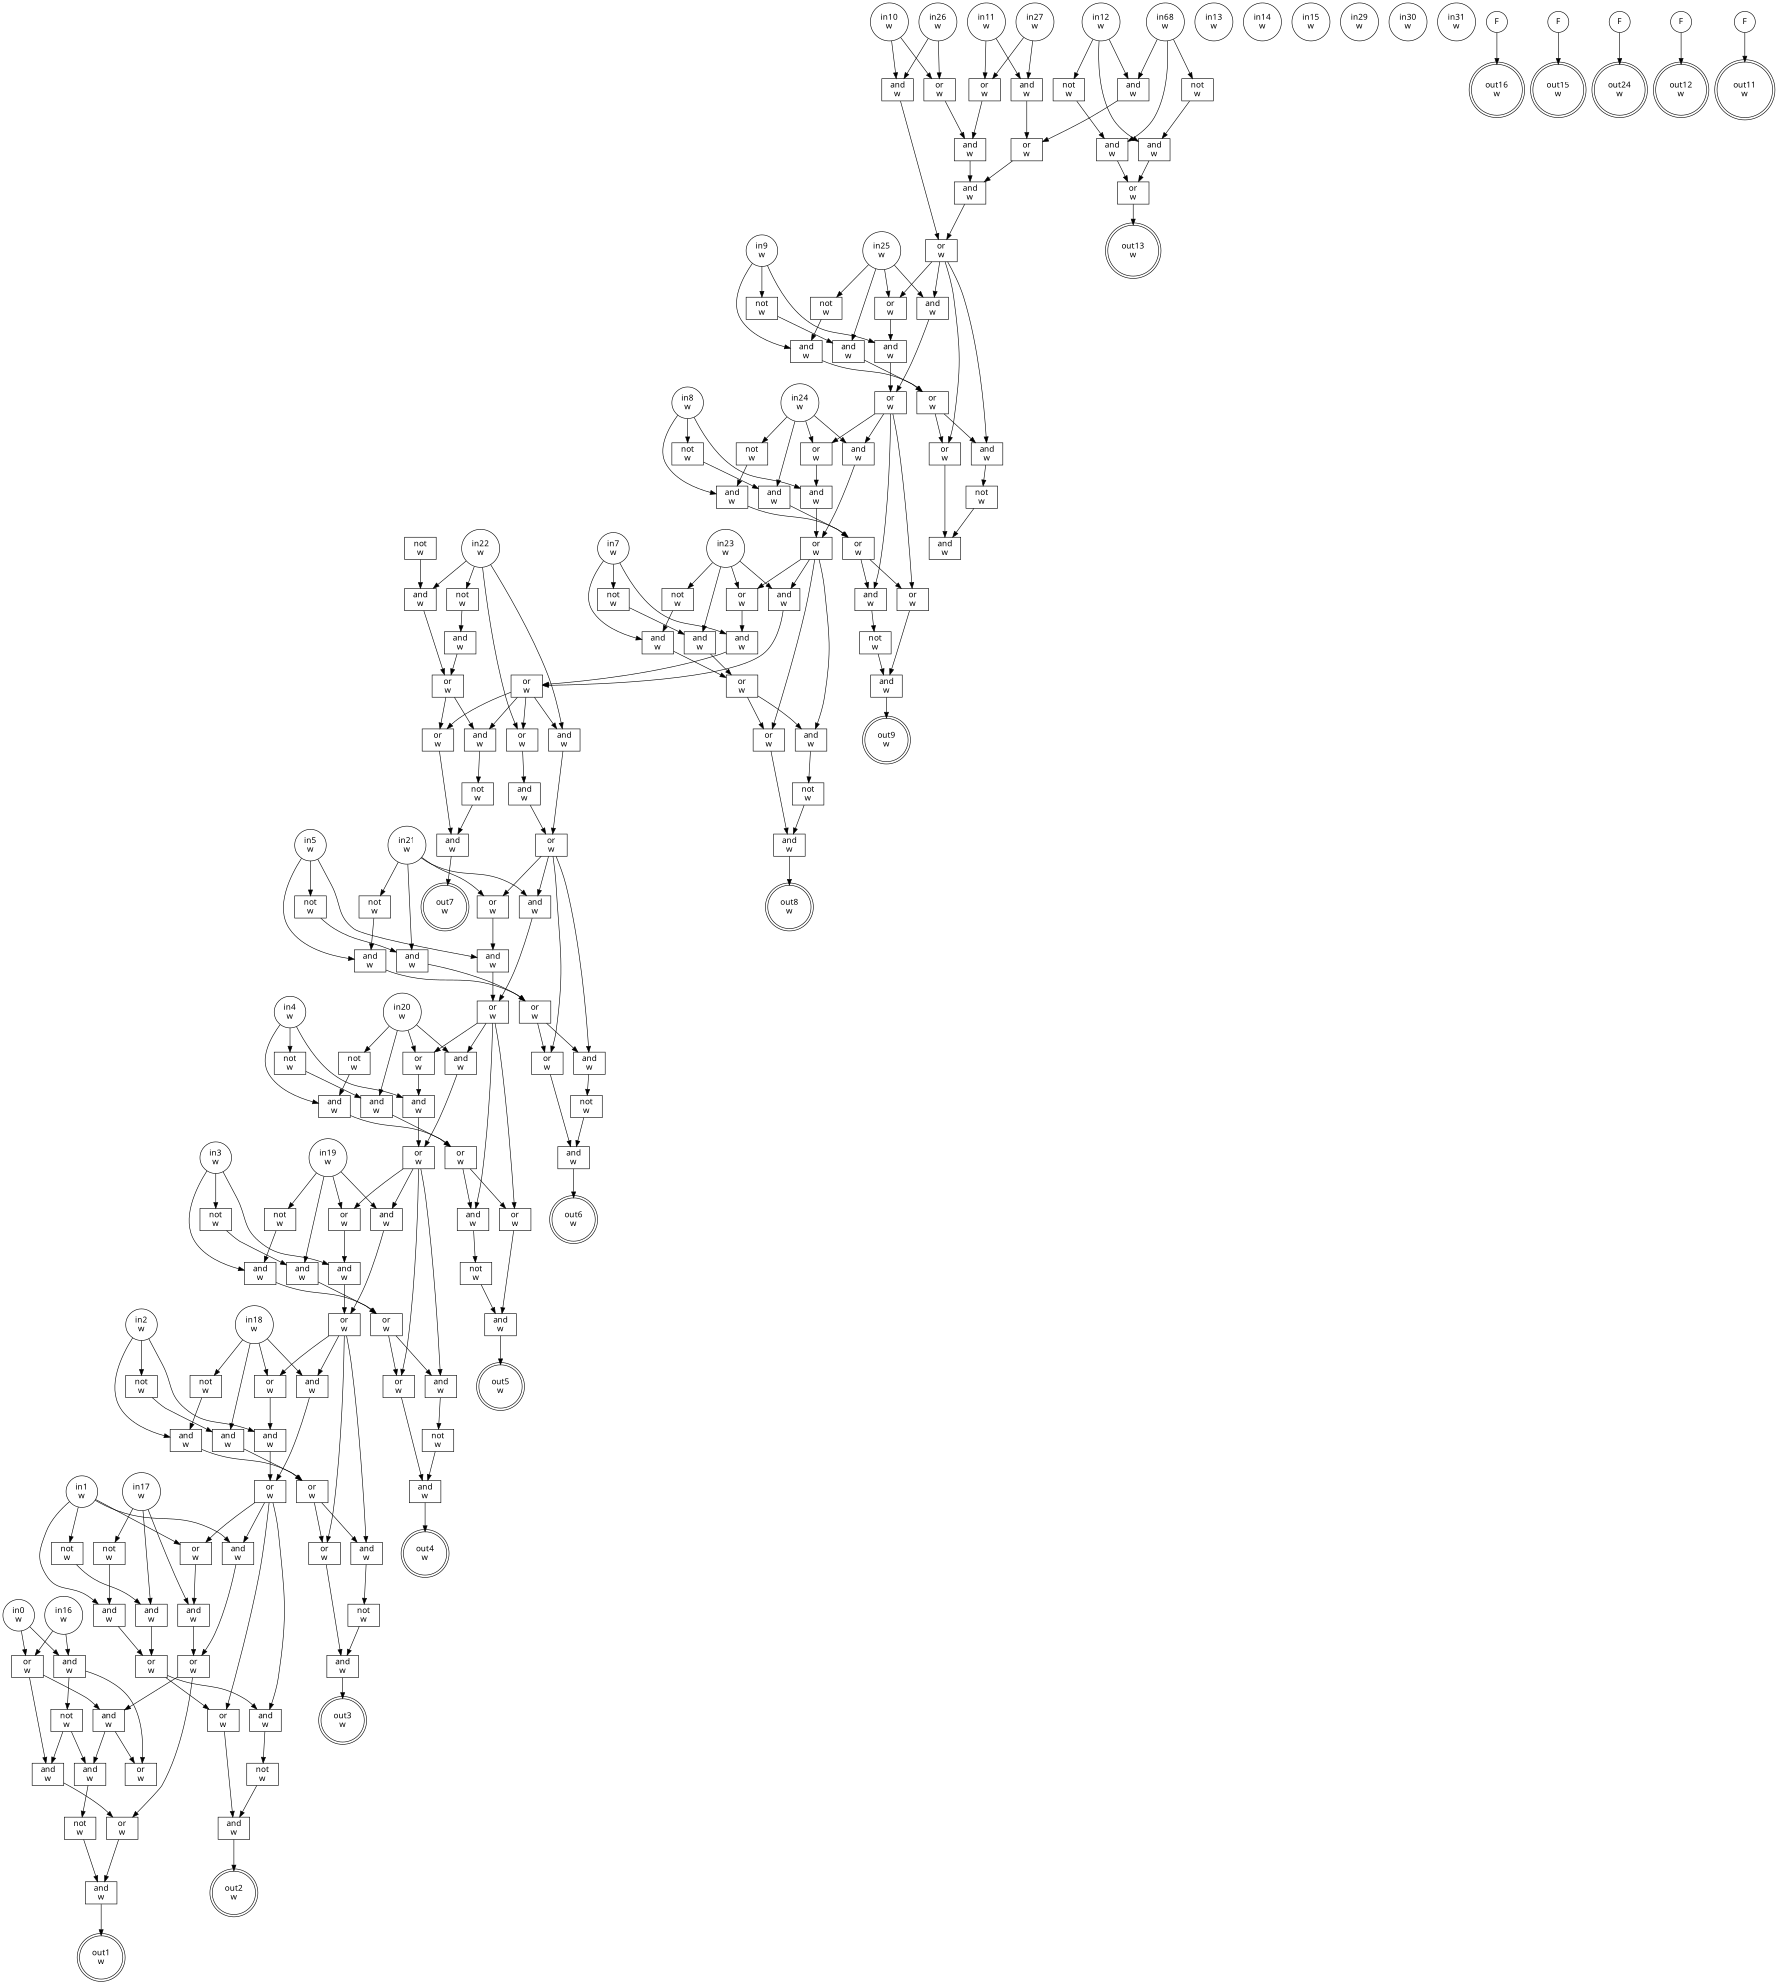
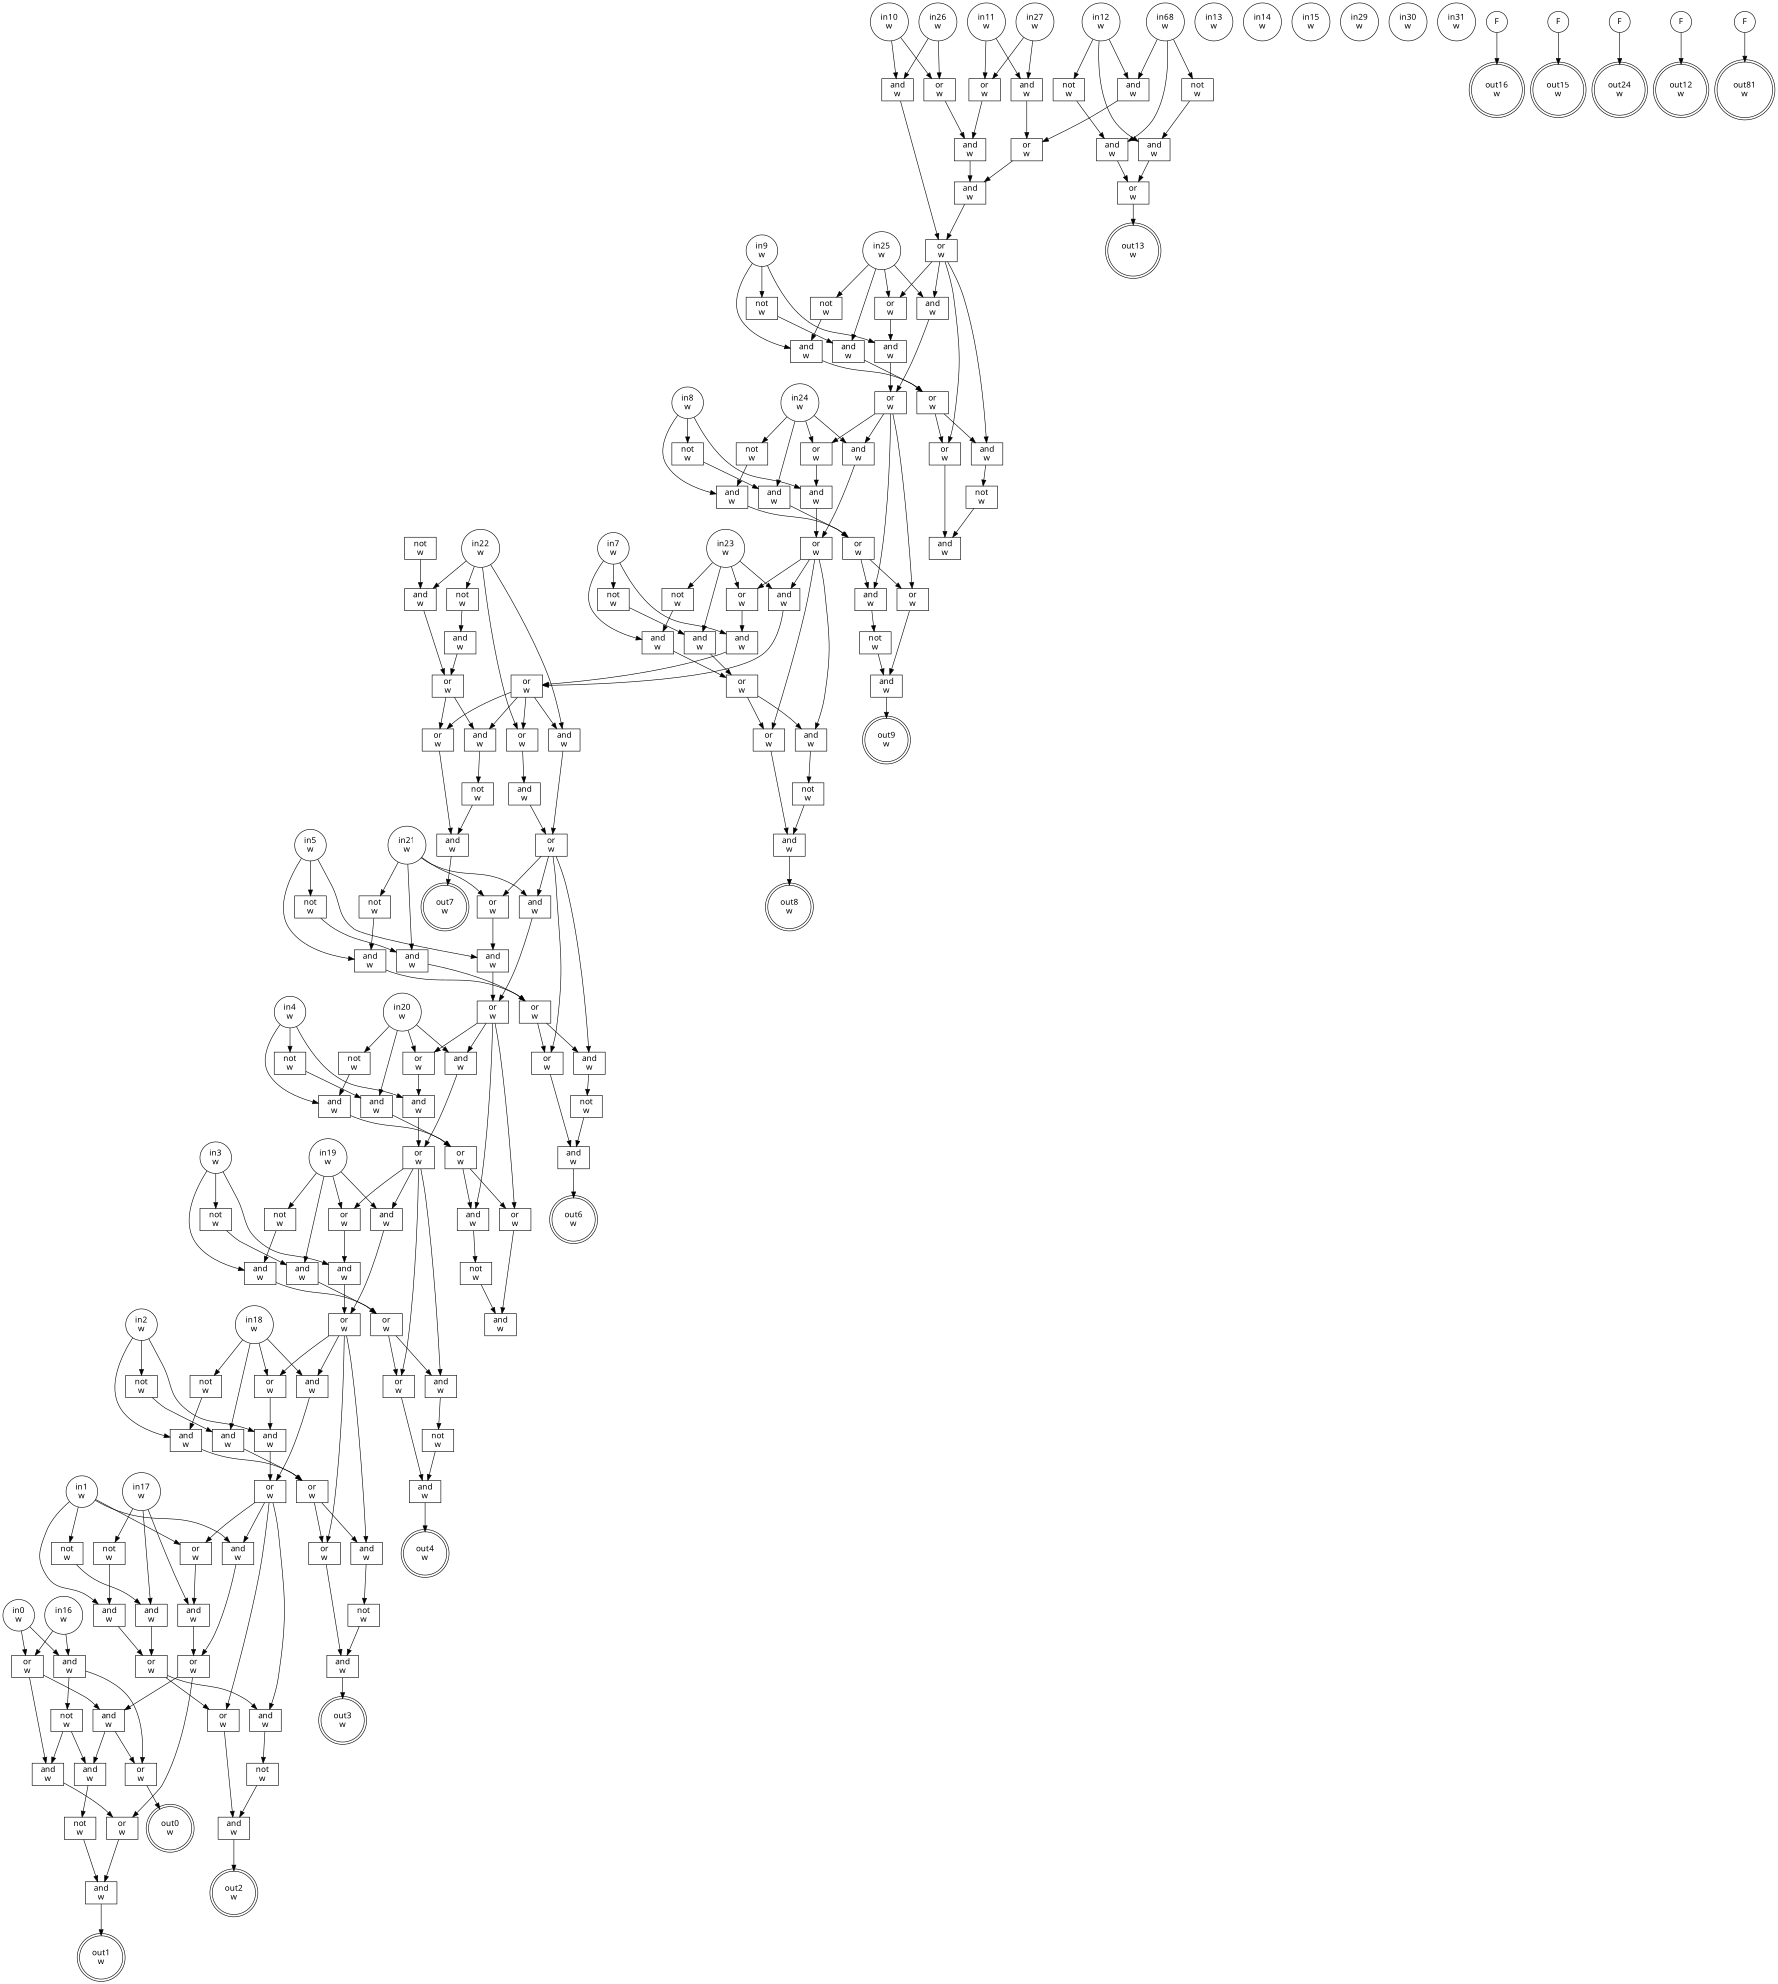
(1745, 90) -> (1745, 90)
(501, 1386) -> none
none -> (170, 1828)
